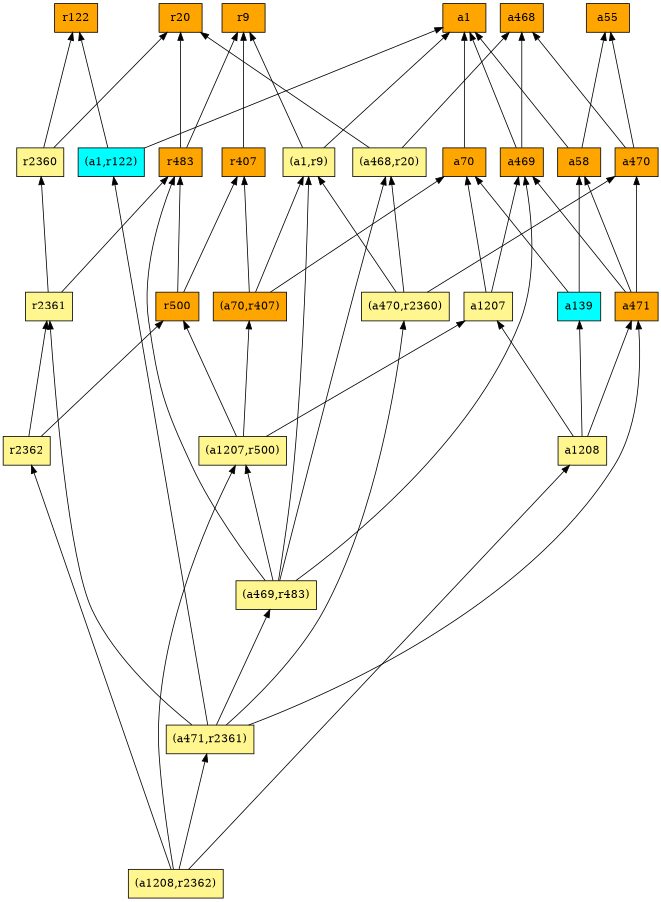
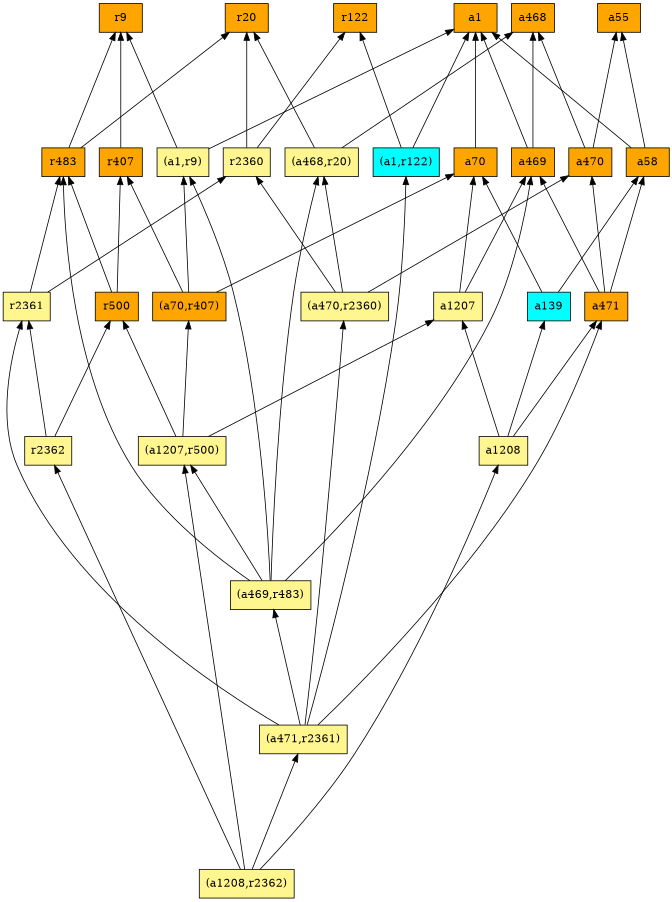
(361, 241) -> (298, 238)
